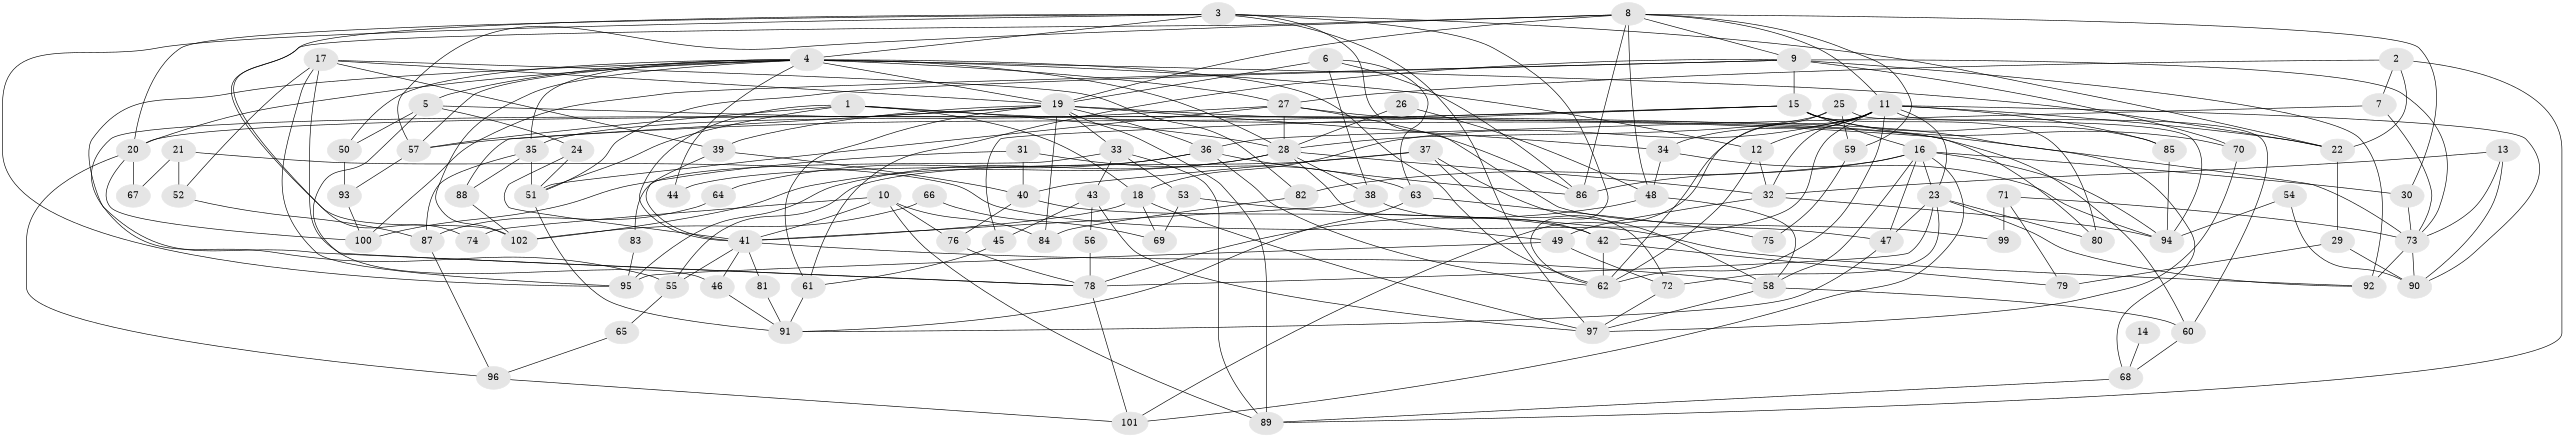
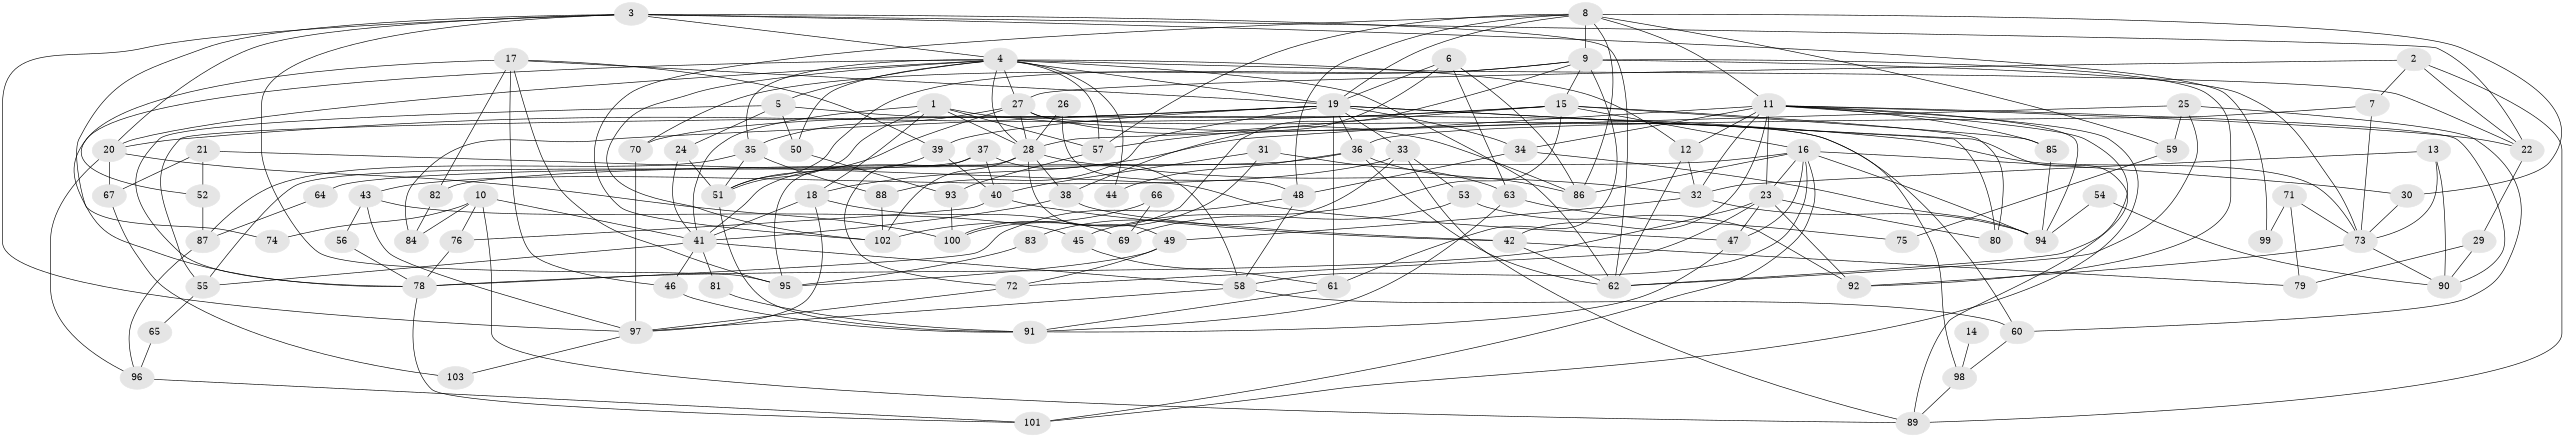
none -> (456, 378)
(2126, 378) -> (1960, 378)
